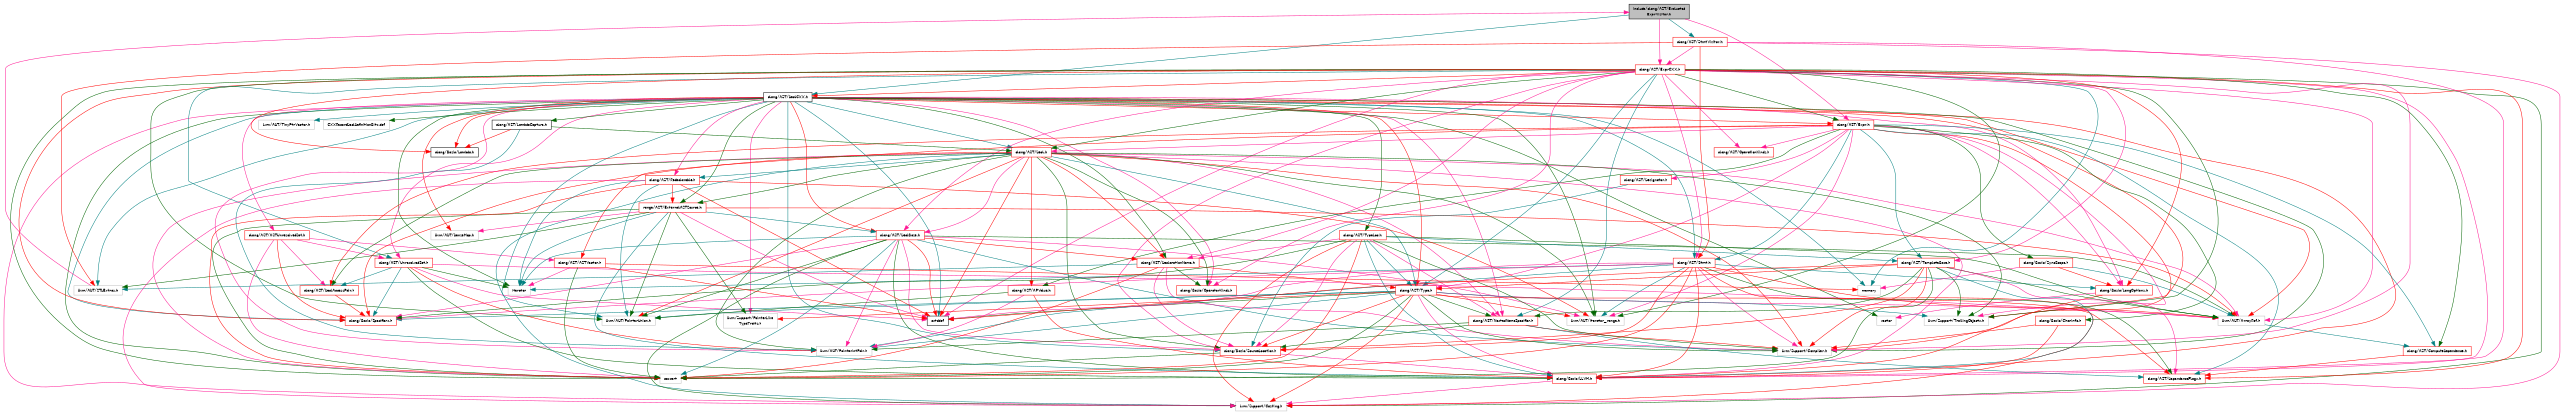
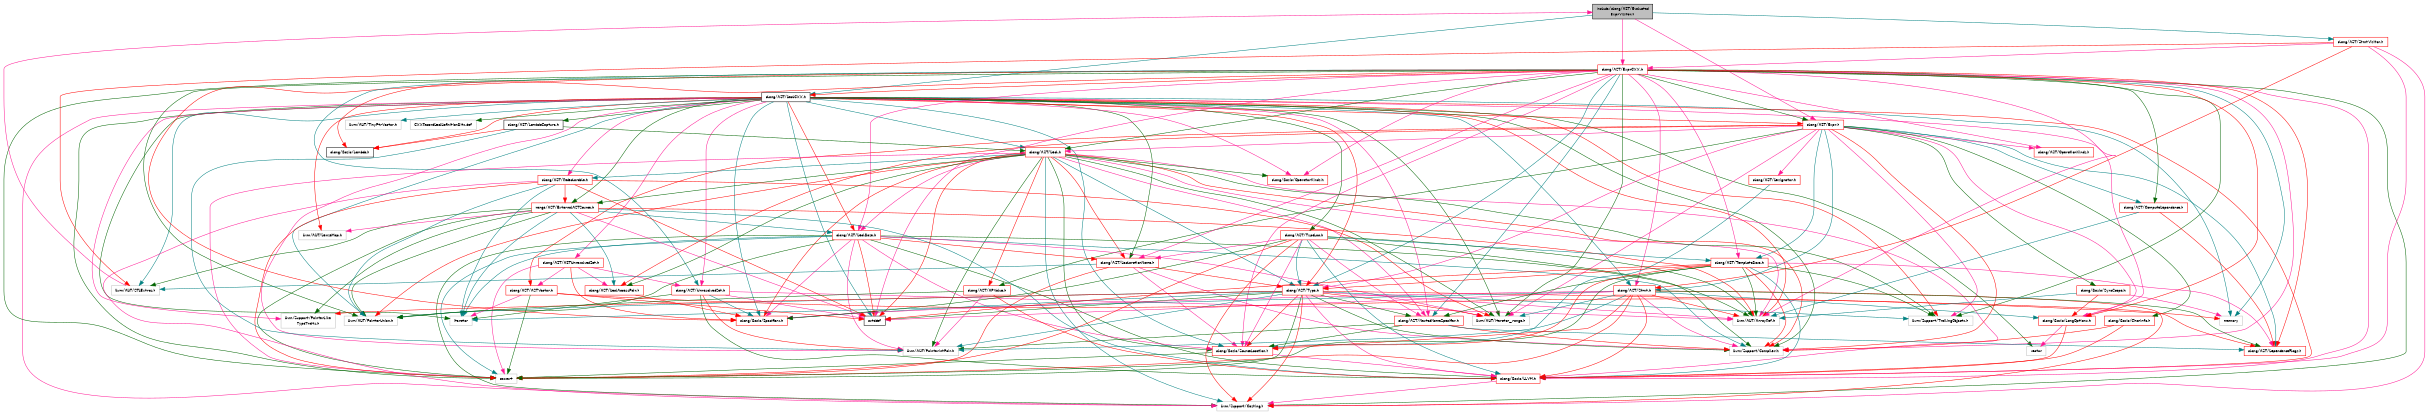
(1185, 275) -> none
(369, 276) -> (592, 235)
(2335, 335) -> (1957, 264)
